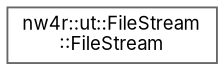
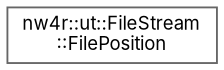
(112, 35) -> (112, 35)
